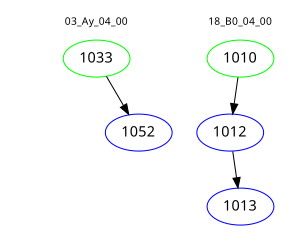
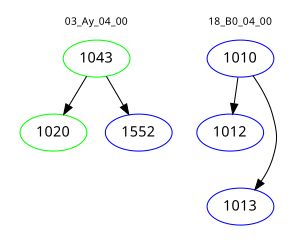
(97, 59) -> (97, 59)
(240, 59) -> (240, 59)
none -> (53, 133)
(139, 133) -> (139, 133)
(235, 165) -> (276, 128)
